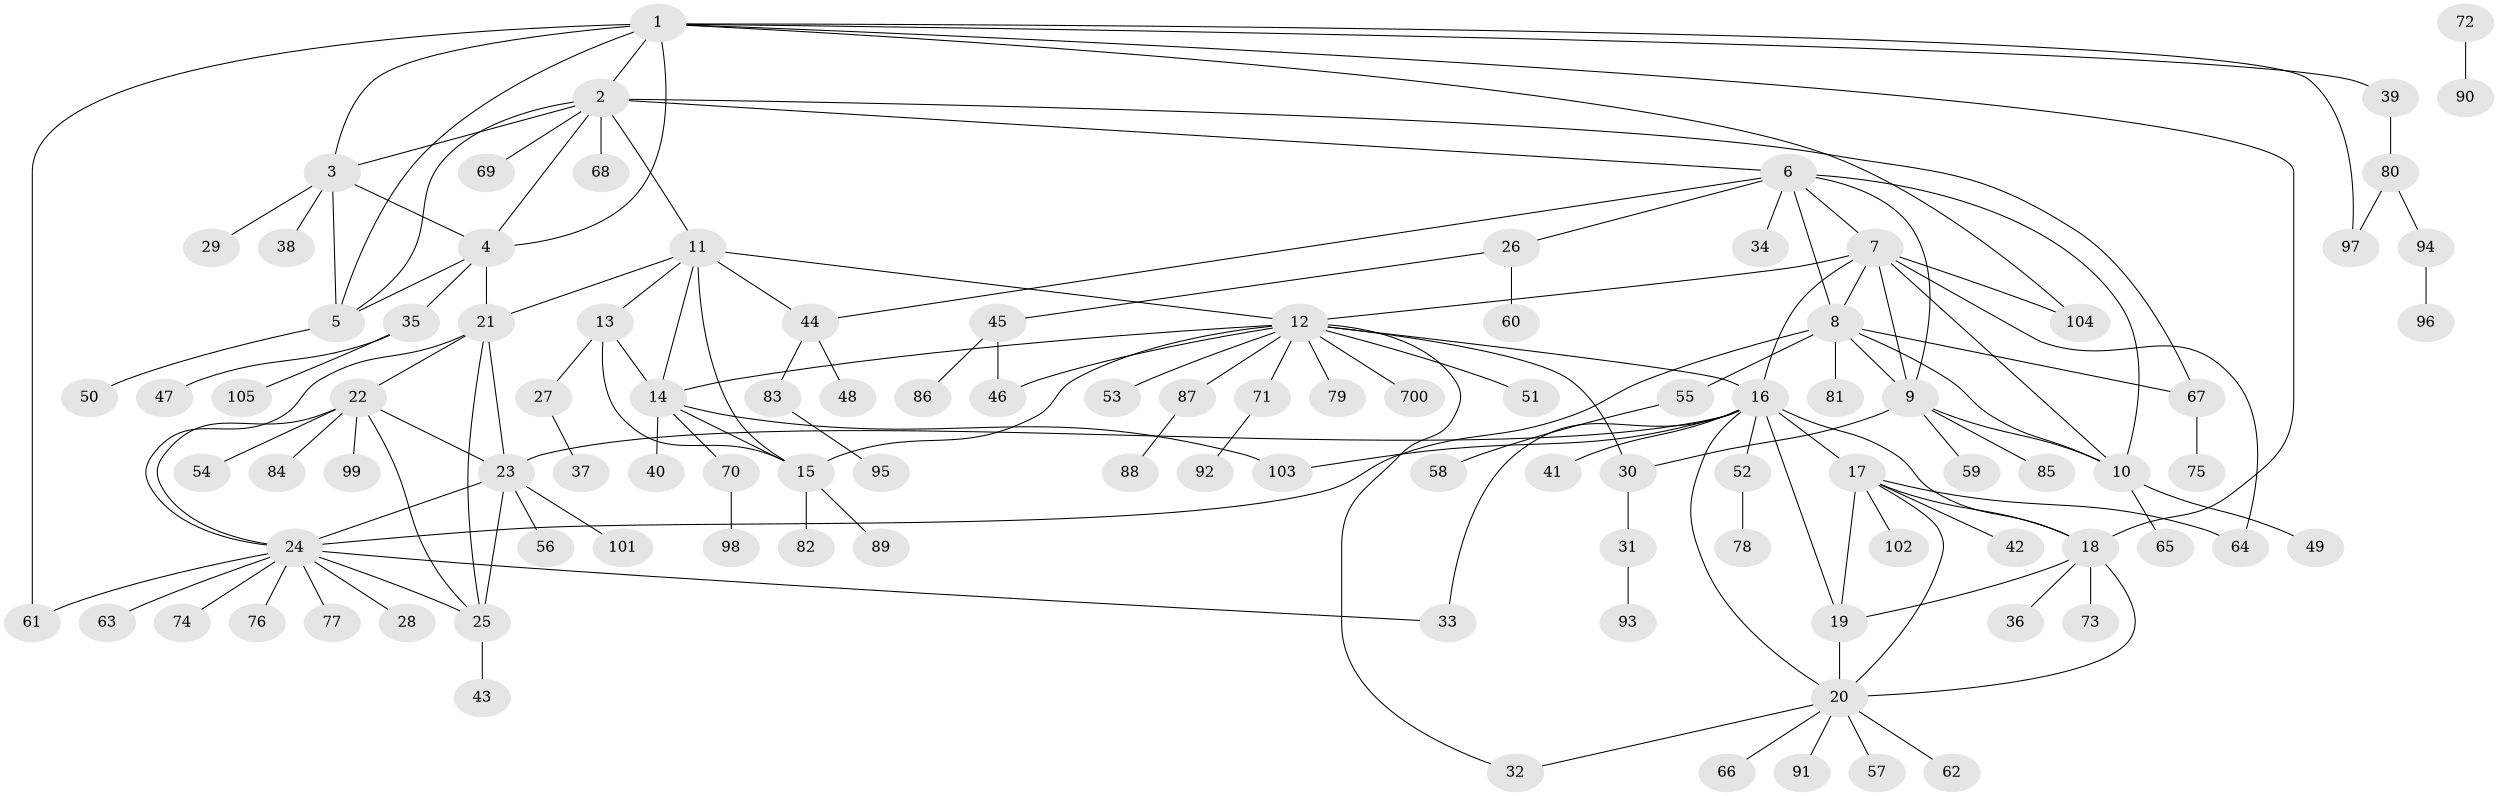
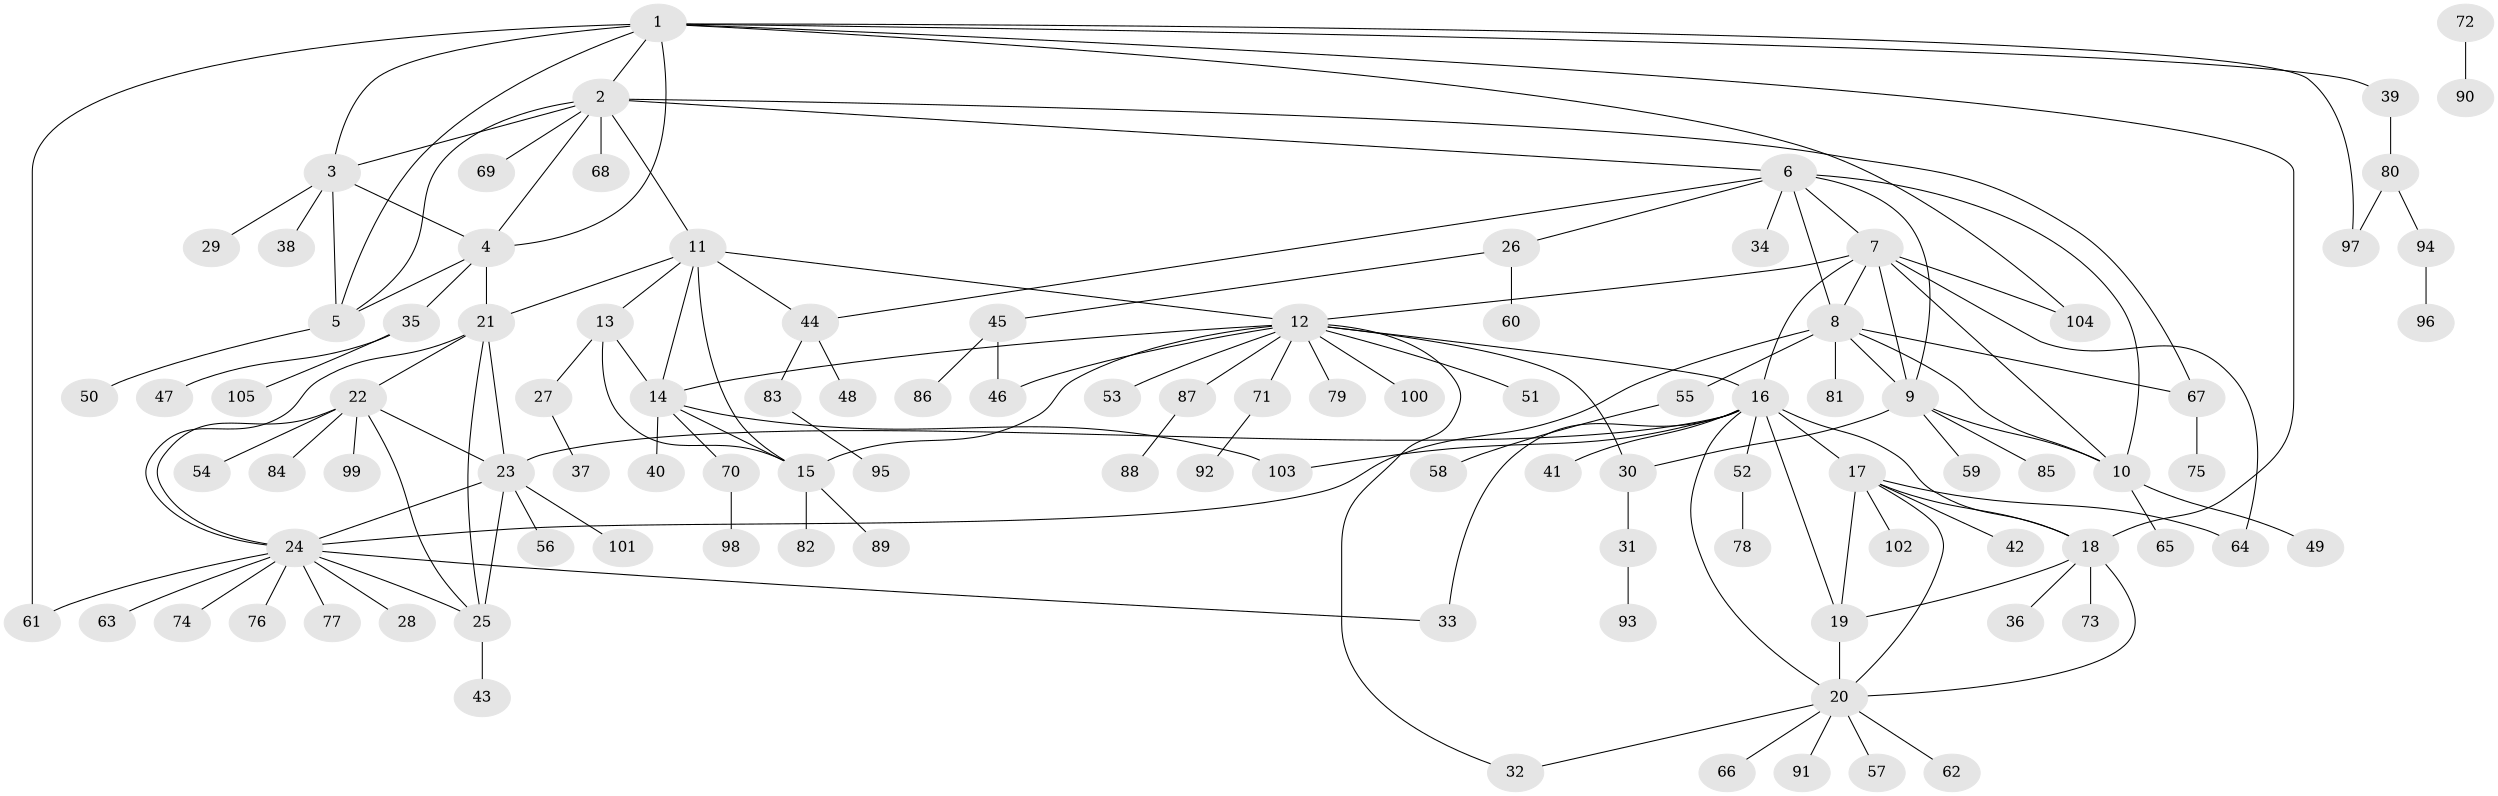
(1415, 398) -> (1415, 398)
